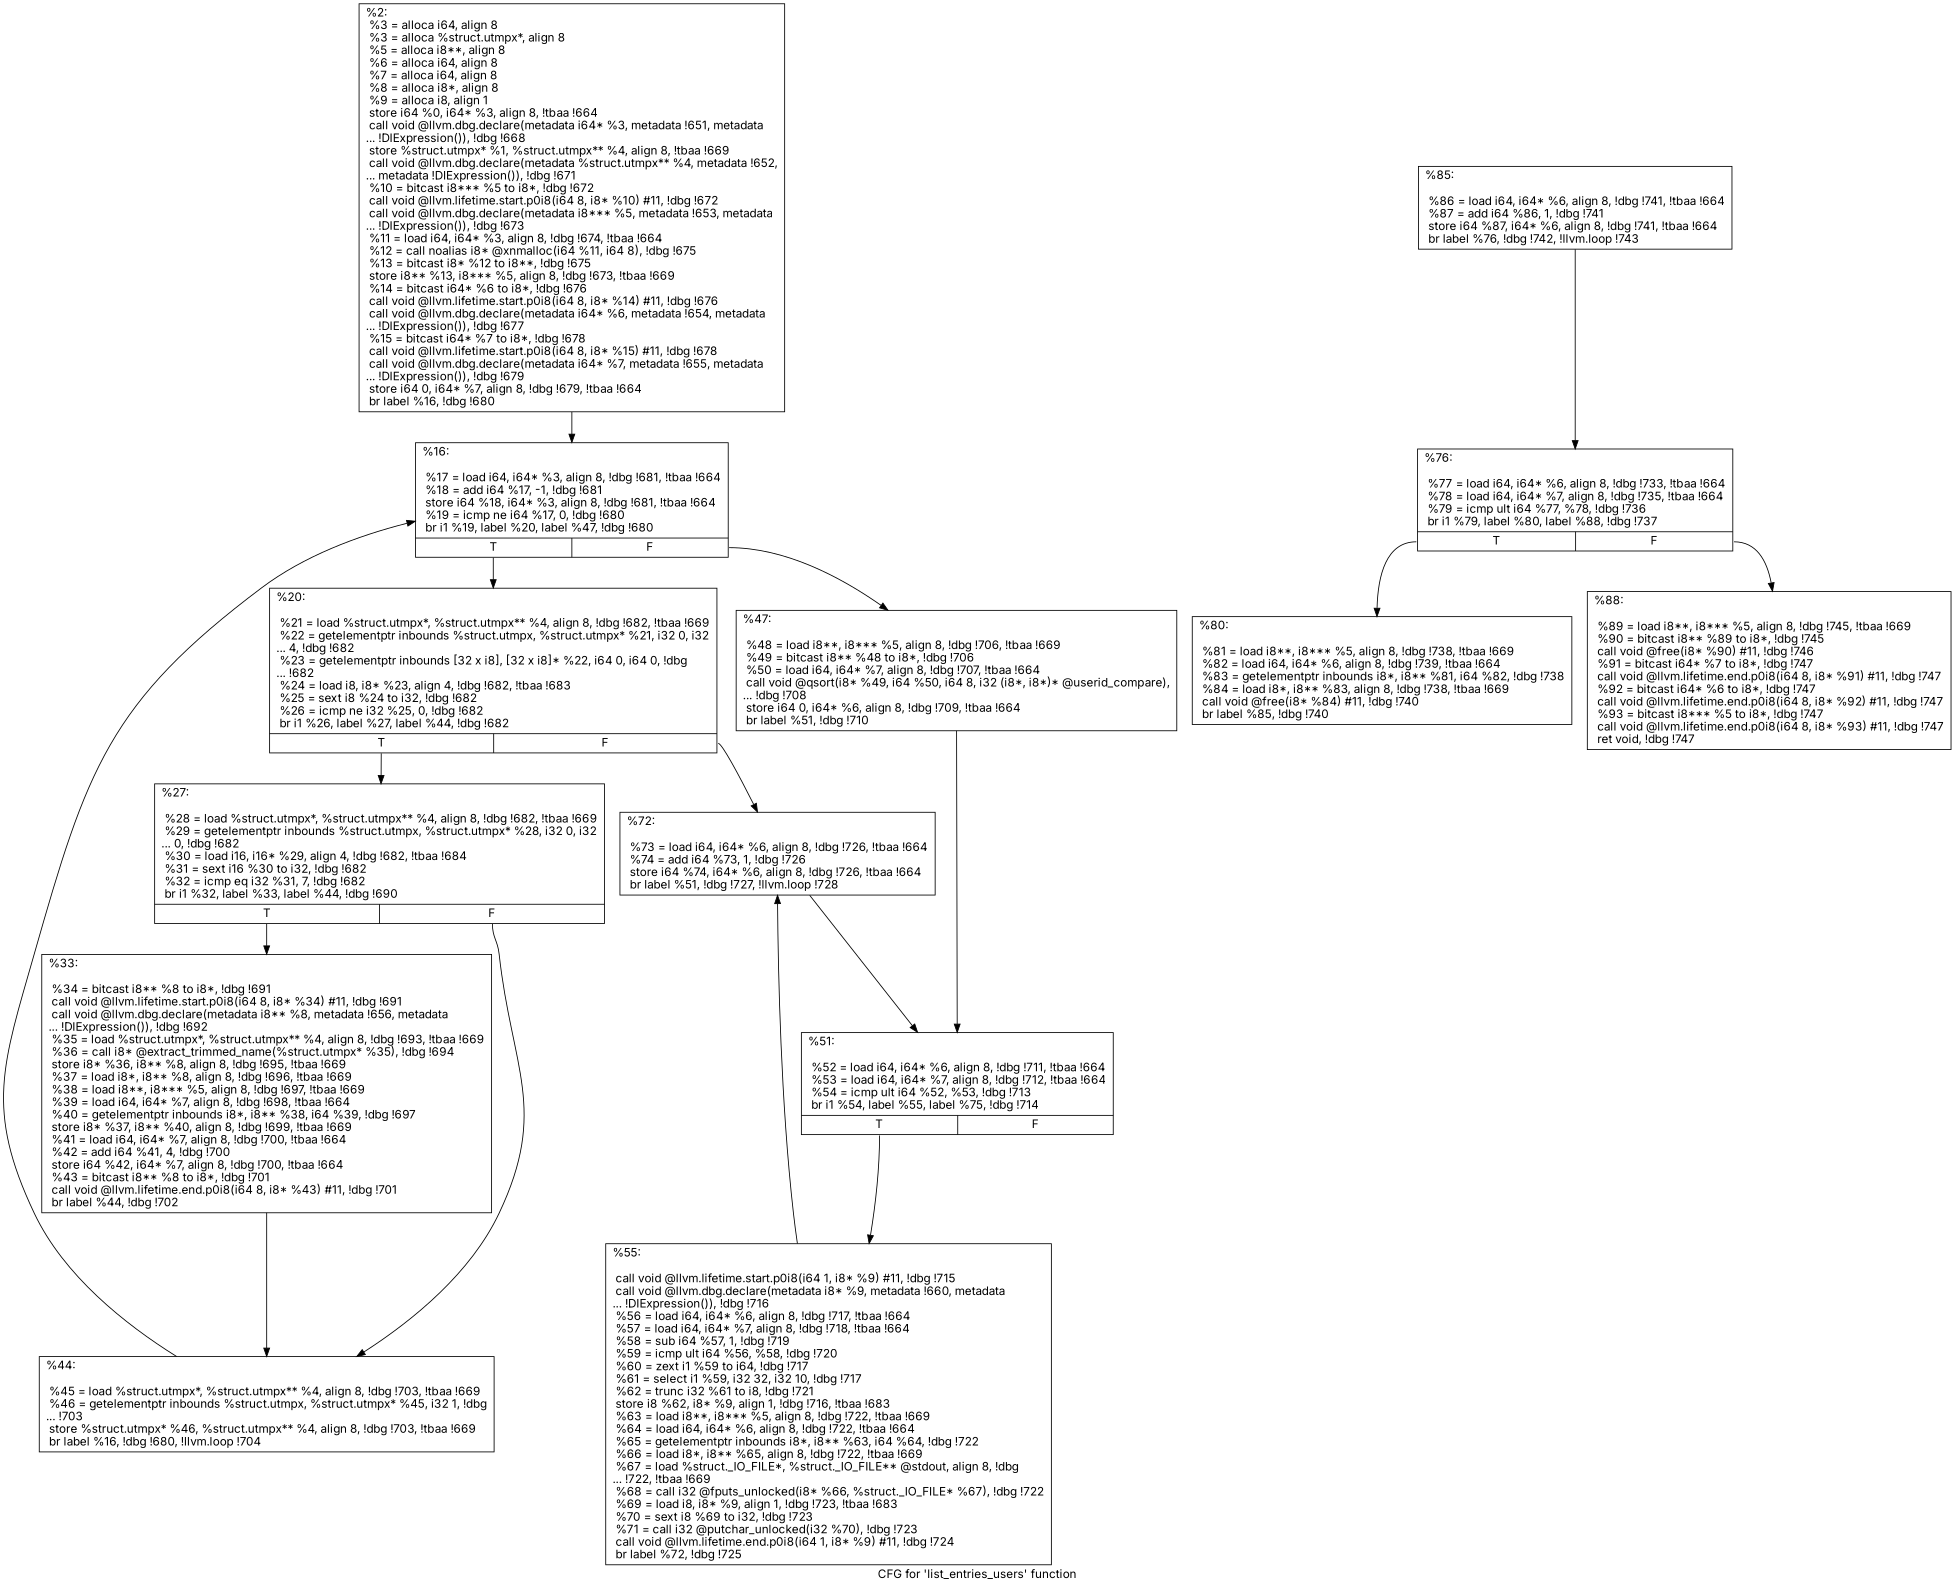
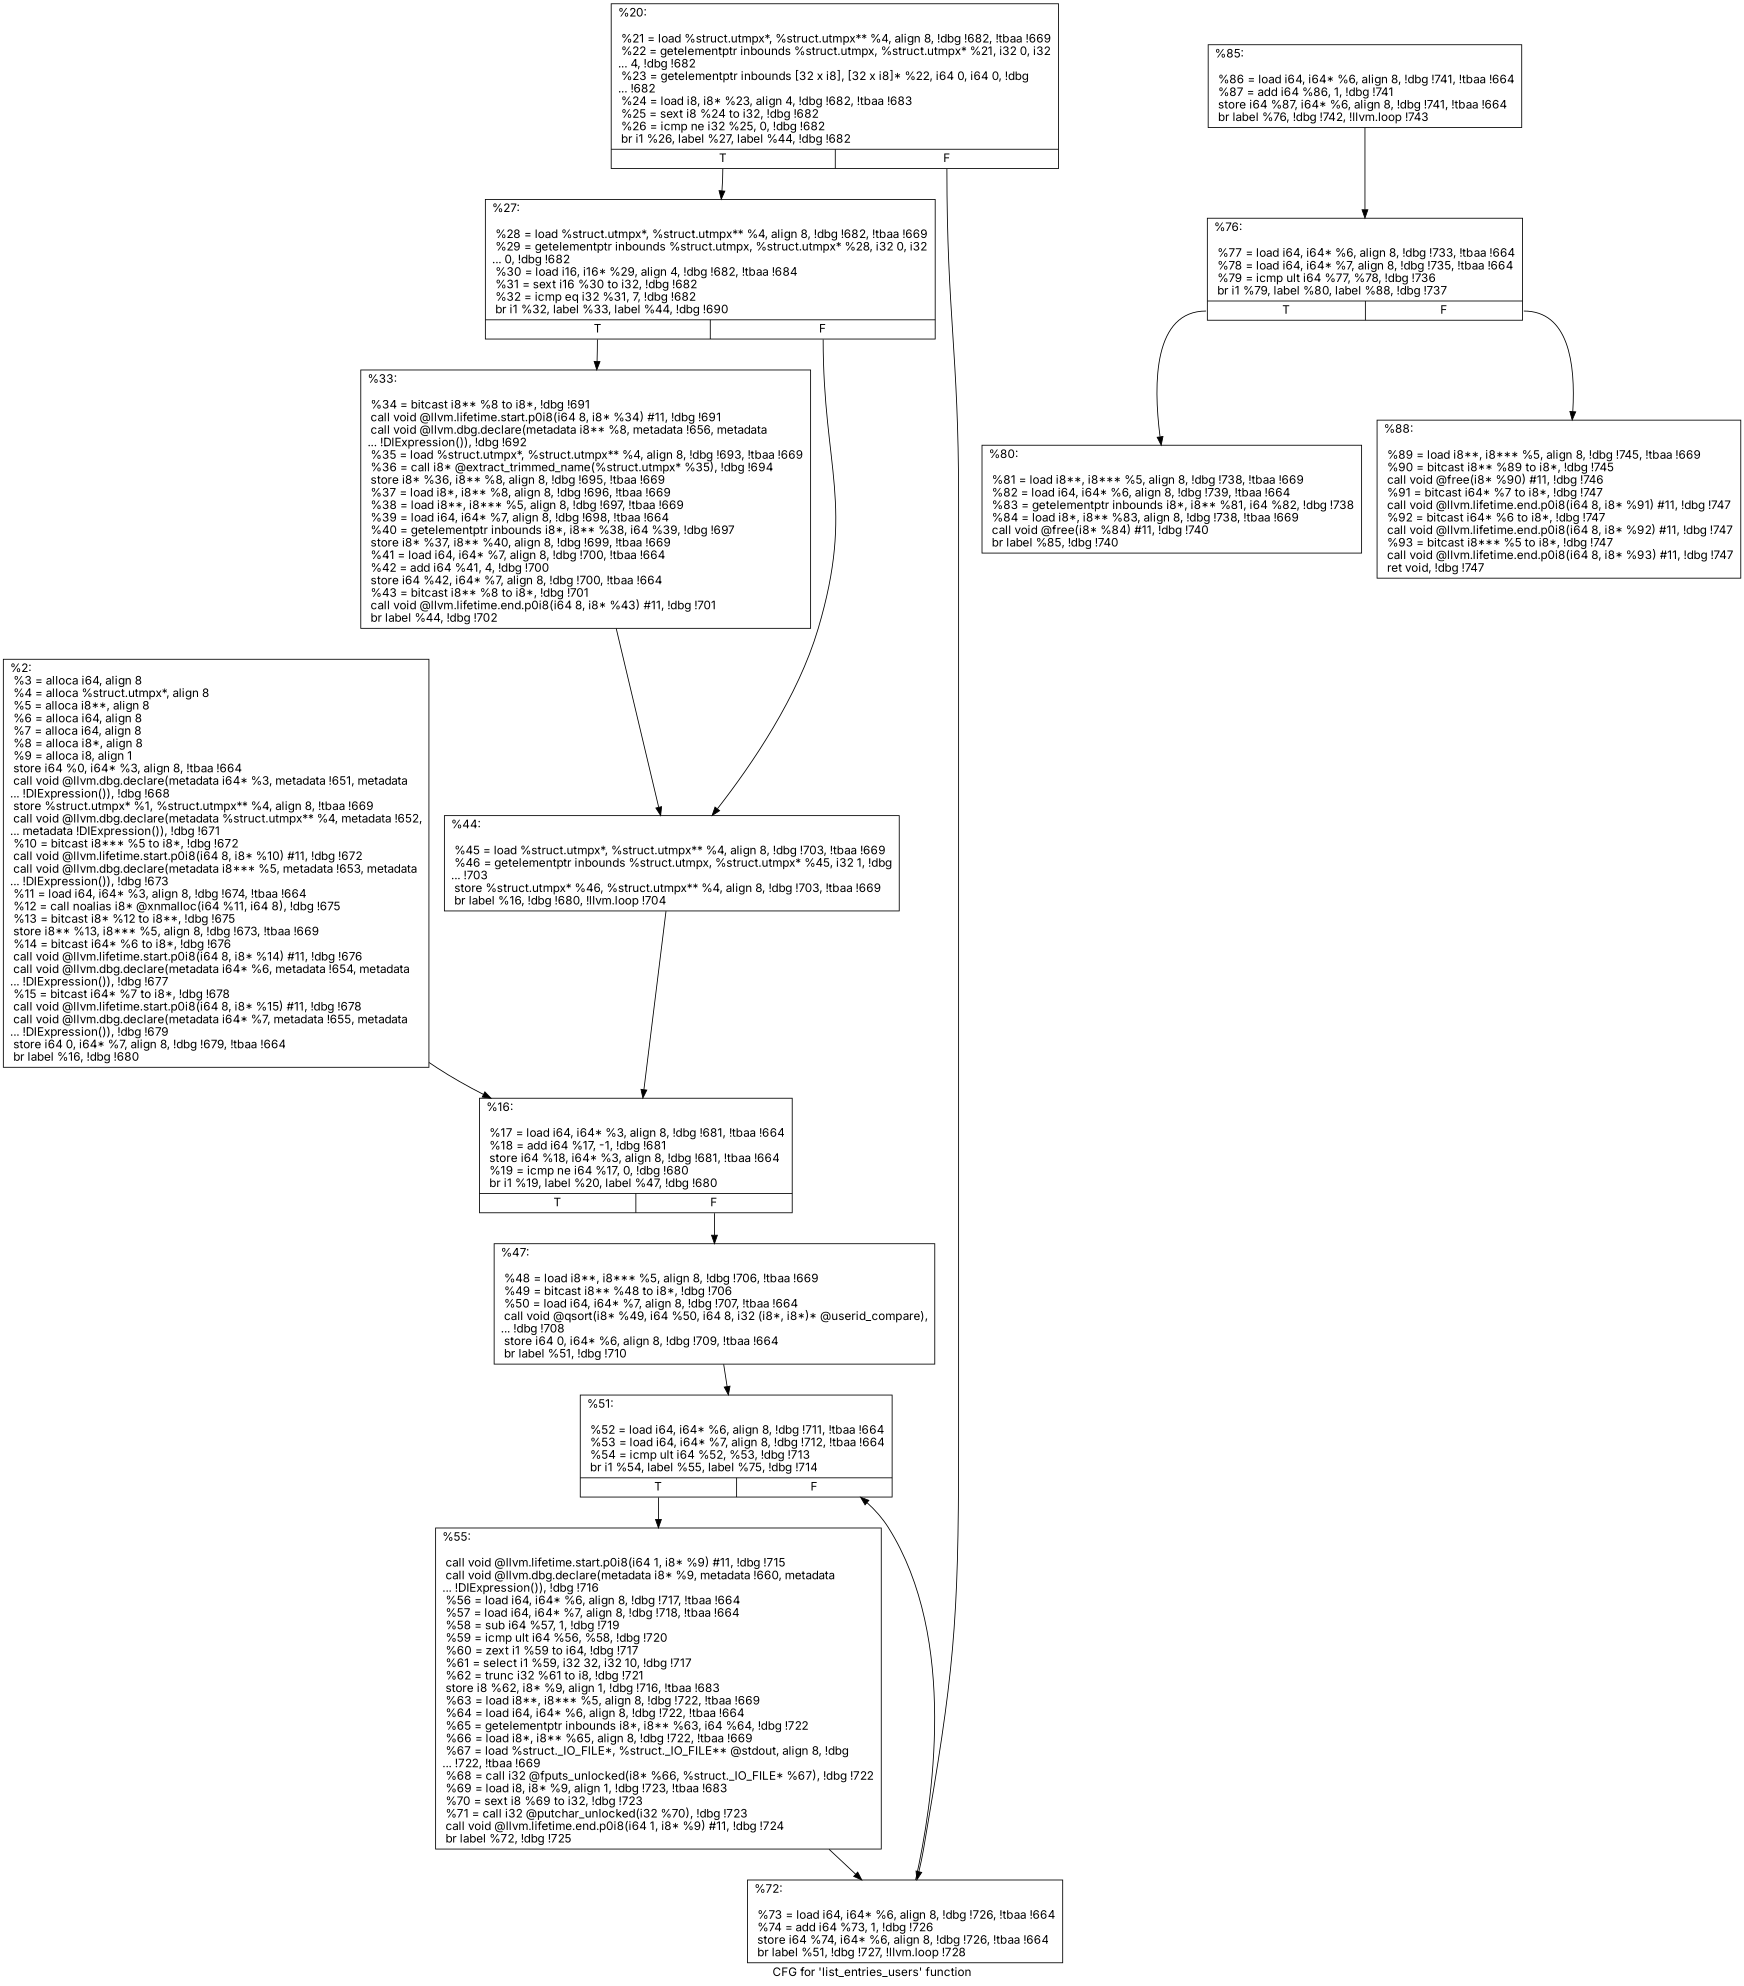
(466, 38) -> (110, 694)
(493, 569) -> none
